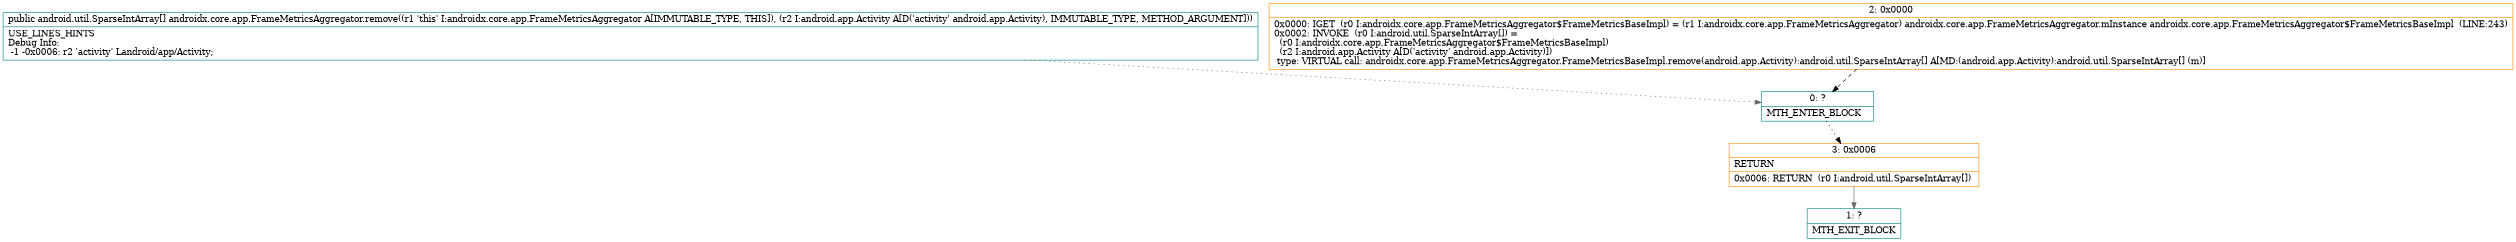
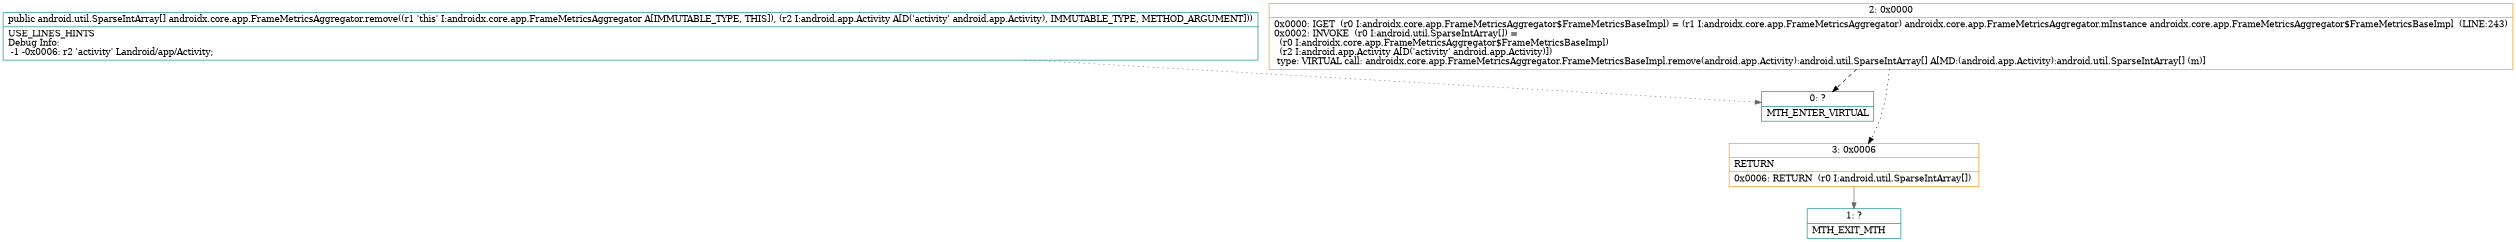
(1814, 113) -> (1818, 113)
(1832, 130) -> (1884, 105)
(1854, 231) -> (1849, 231)
